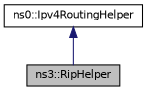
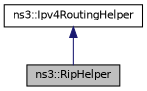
(73, 16) -> (73, 16)
